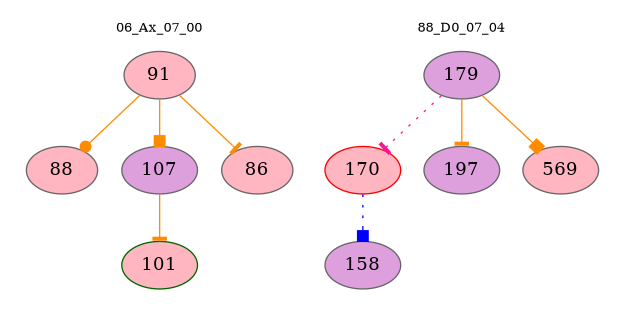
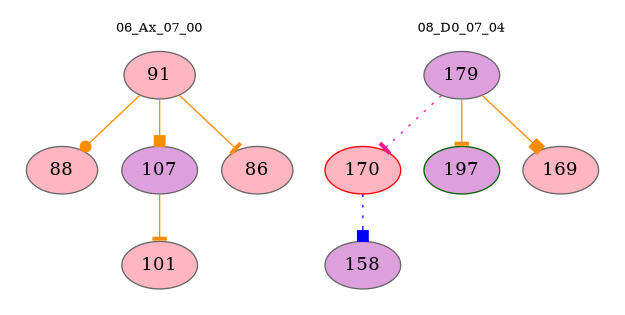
(462, 28) -> (462, 28)
(462, 170) -> (462, 170)
(561, 170) -> (561, 170)
(160, 265) -> (160, 265)
